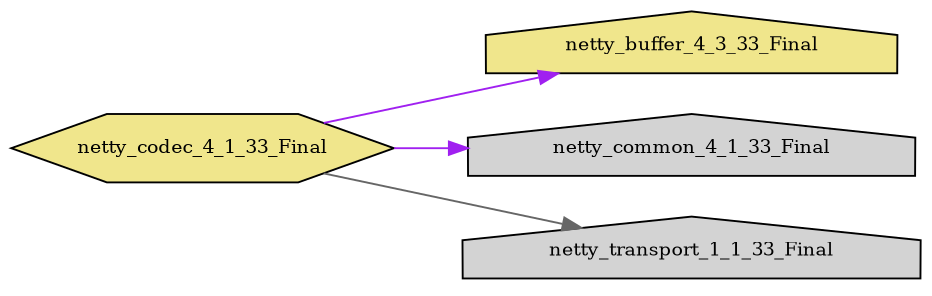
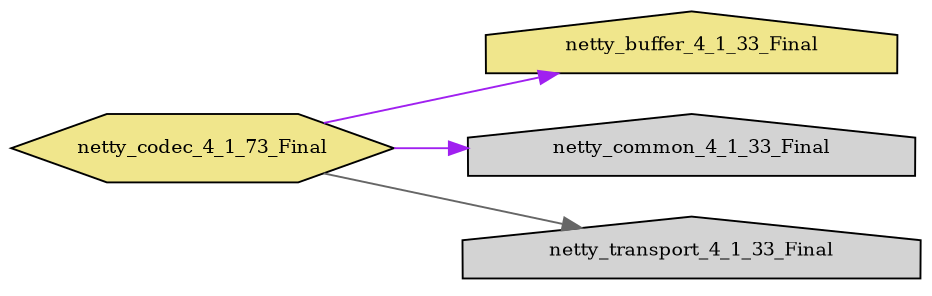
(692, 46) -> (692, 46)
(203, 148) -> (203, 148)
(692, 251) -> (692, 251)
